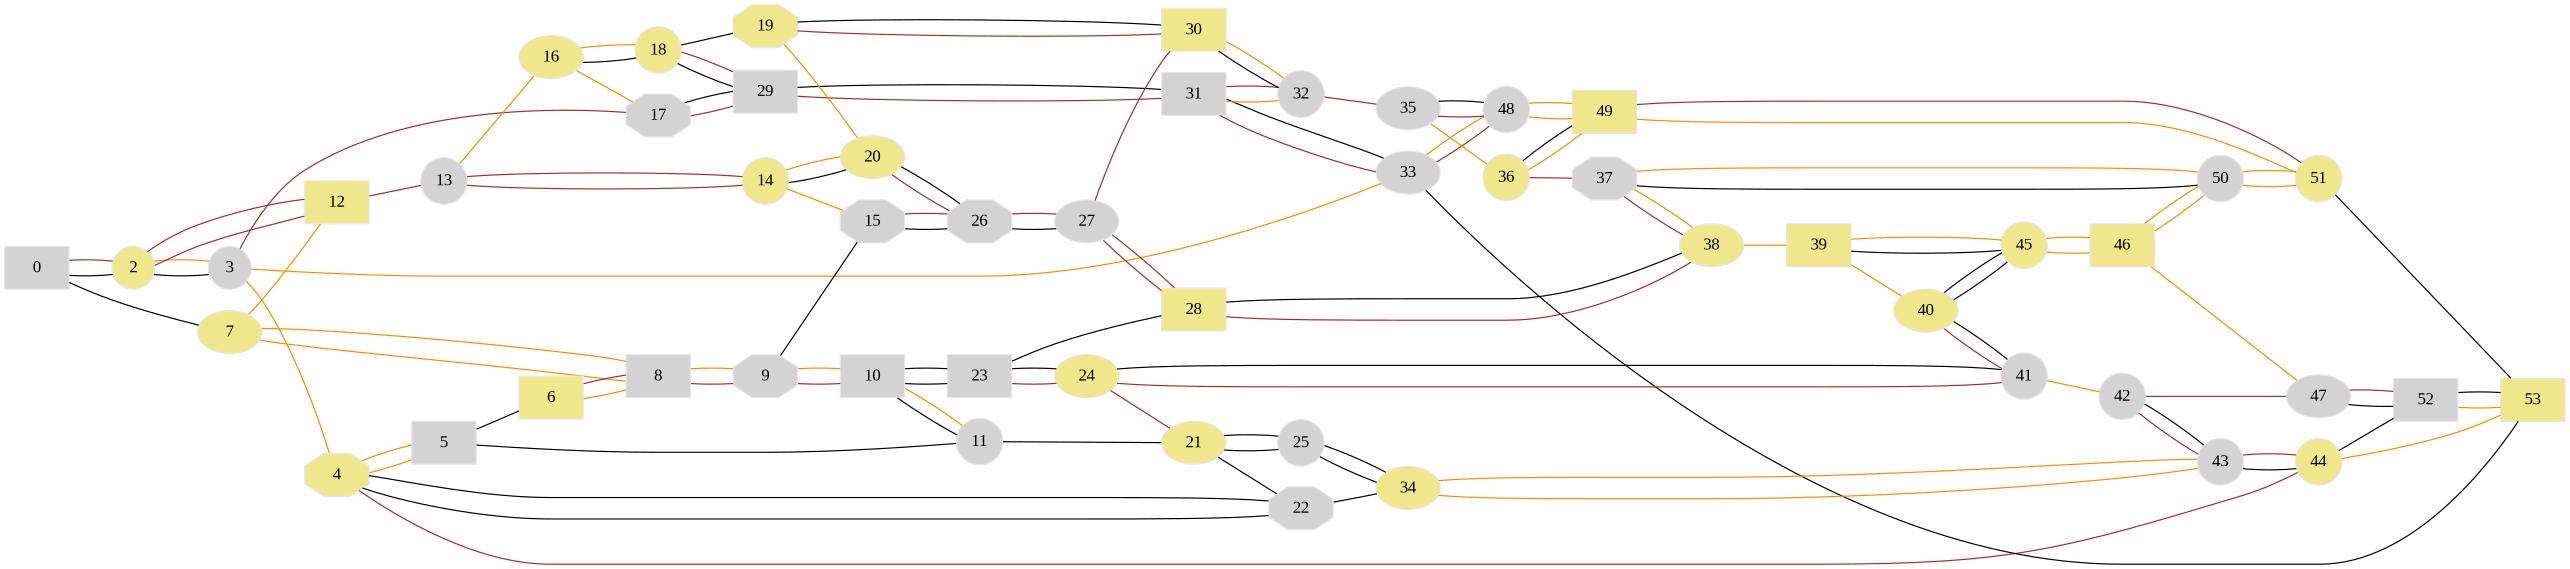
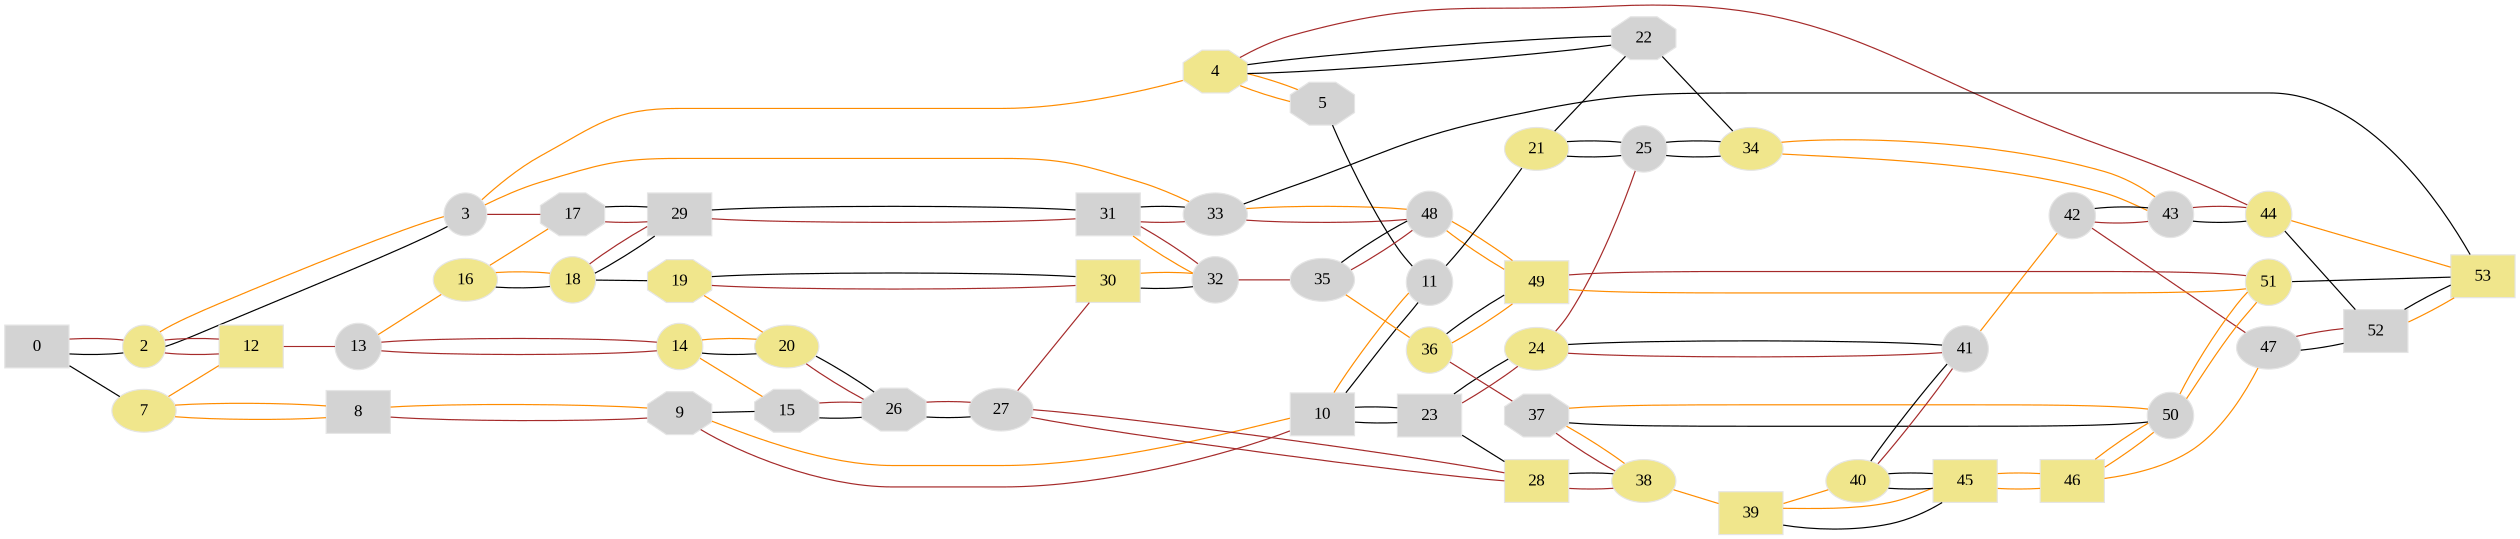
(2024, 245) -> (1965, 481)
(551, 398) -> none
(1140, 409) -> (1602, 254)
(444, 443) -> (1322, 104)
